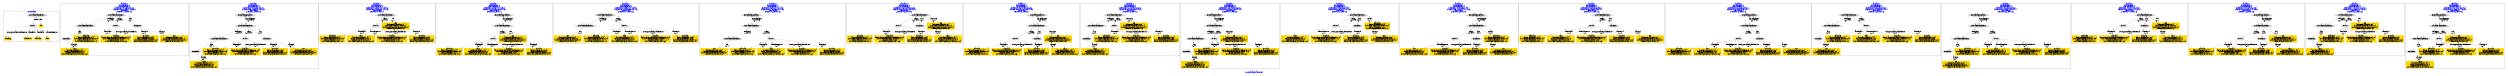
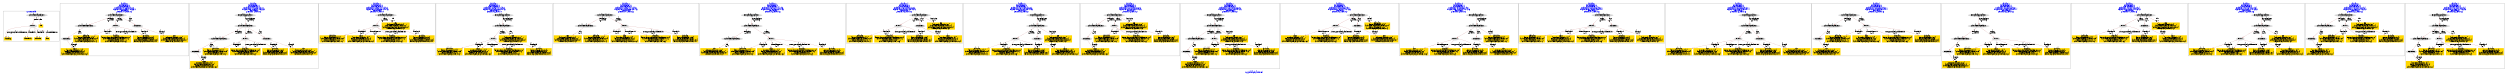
(31, 12) -> (31, 12)
